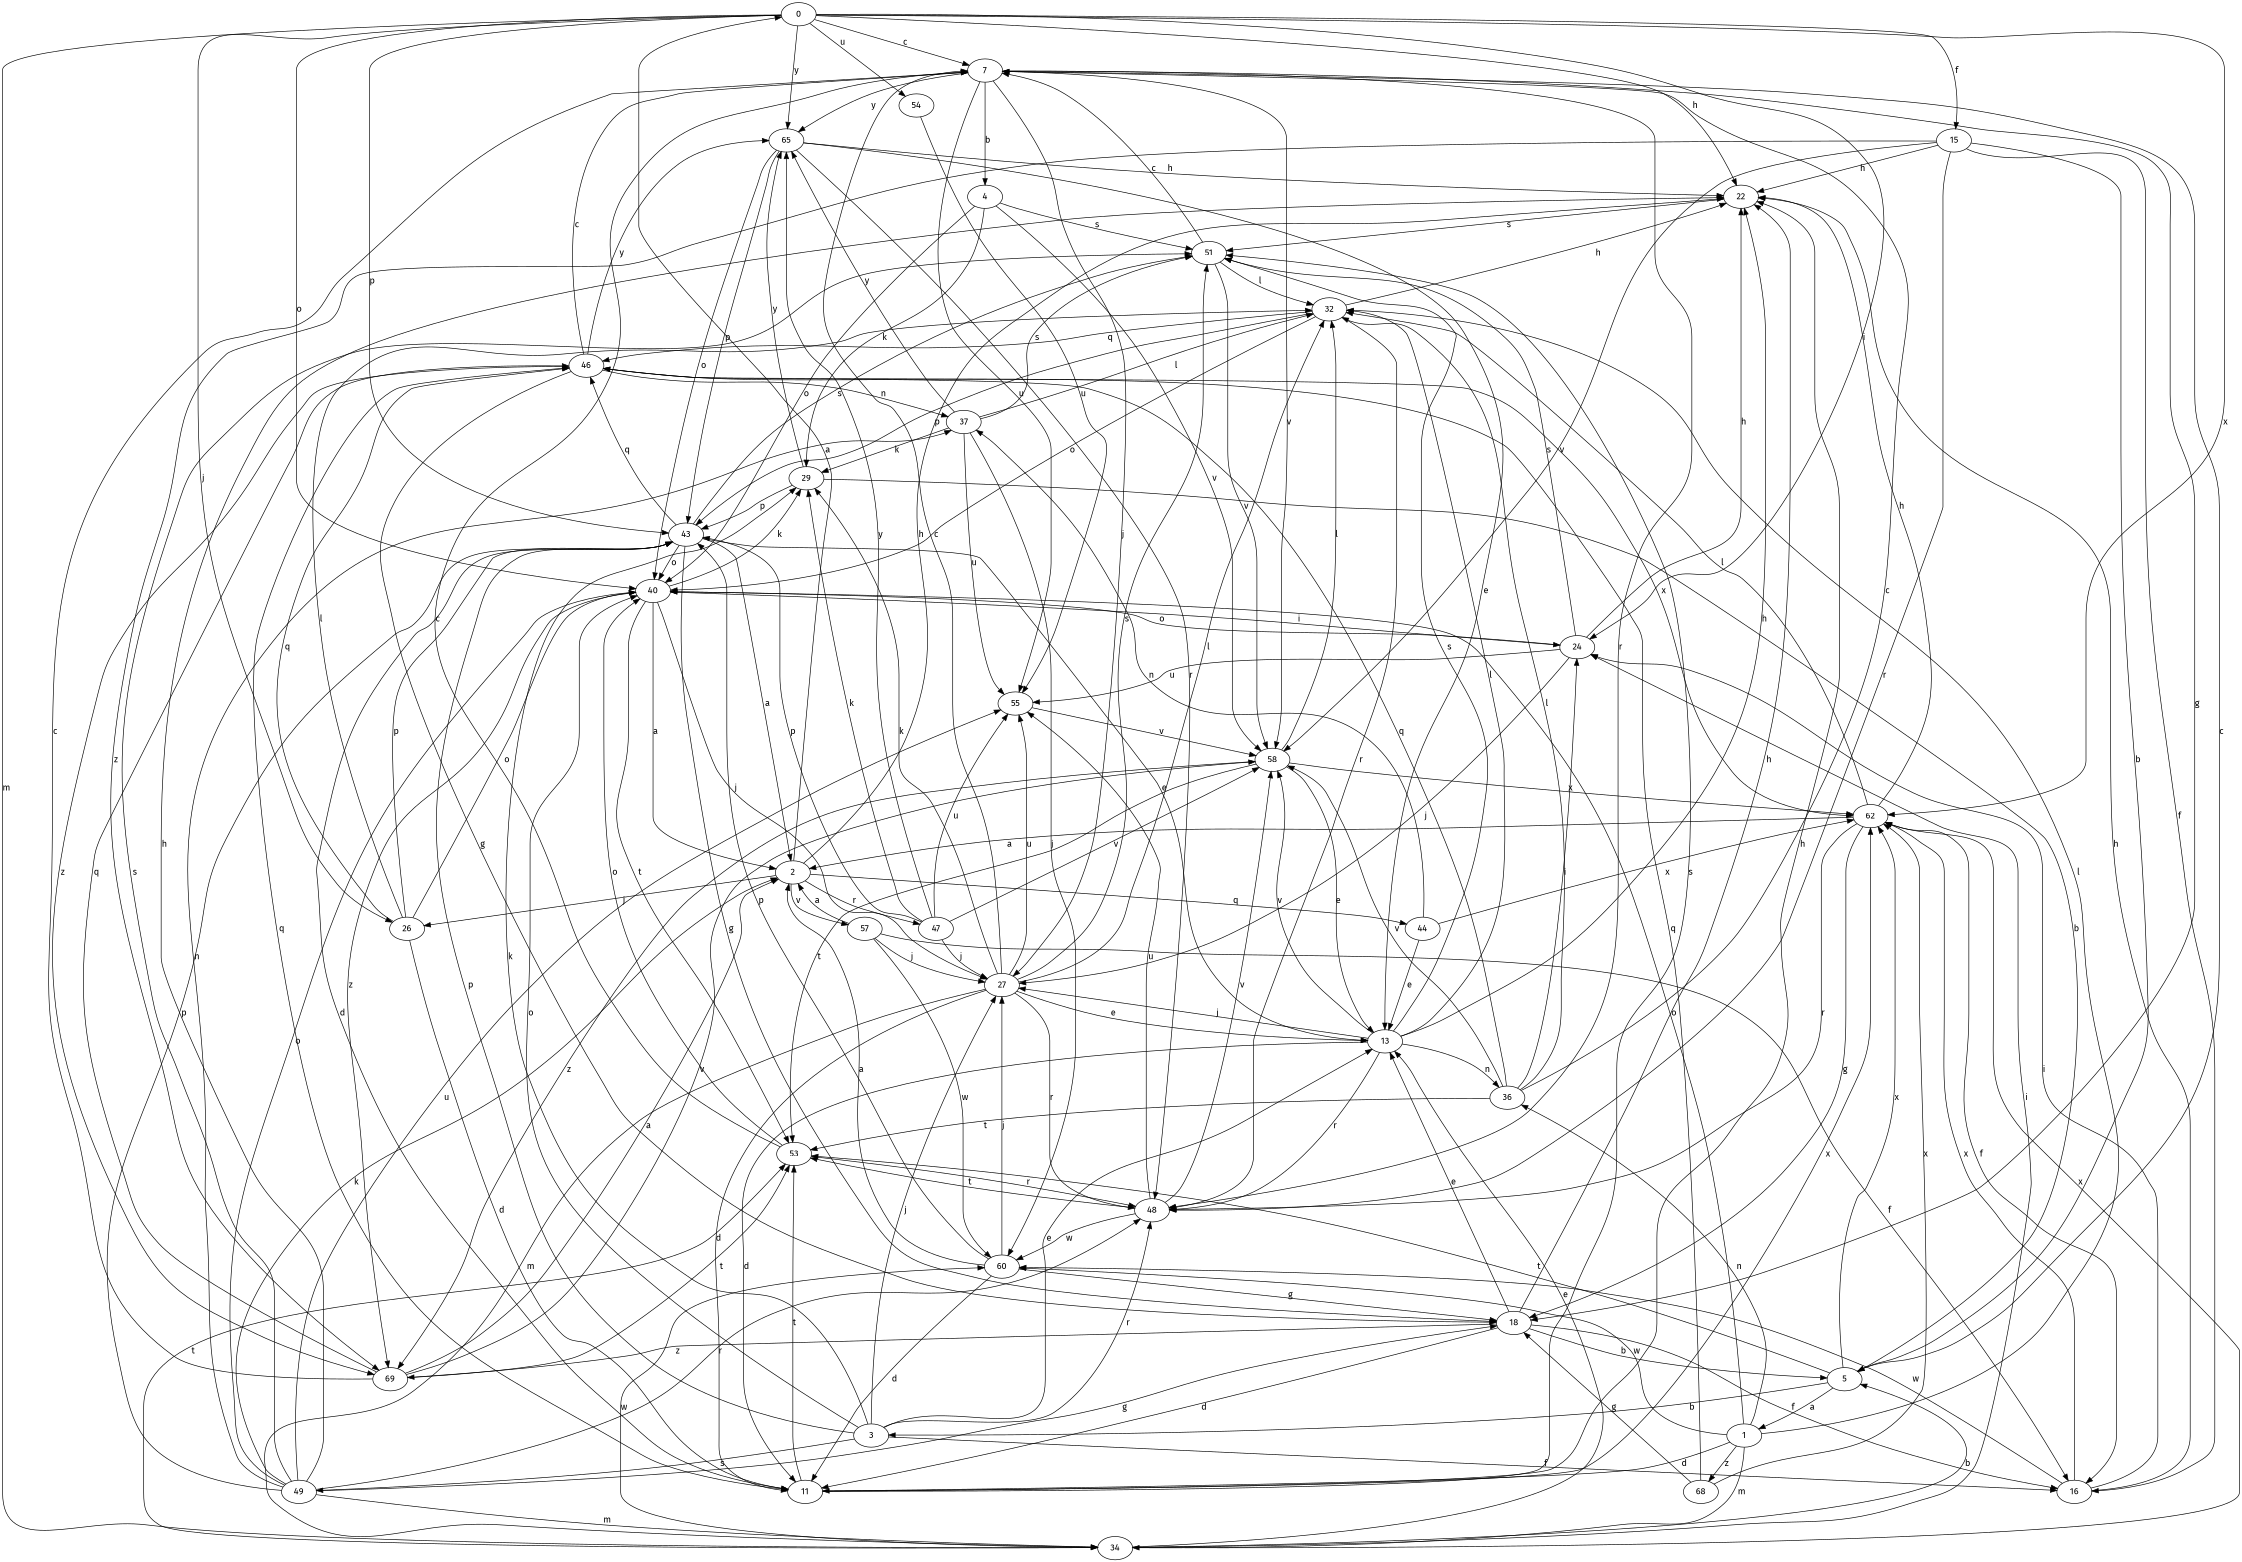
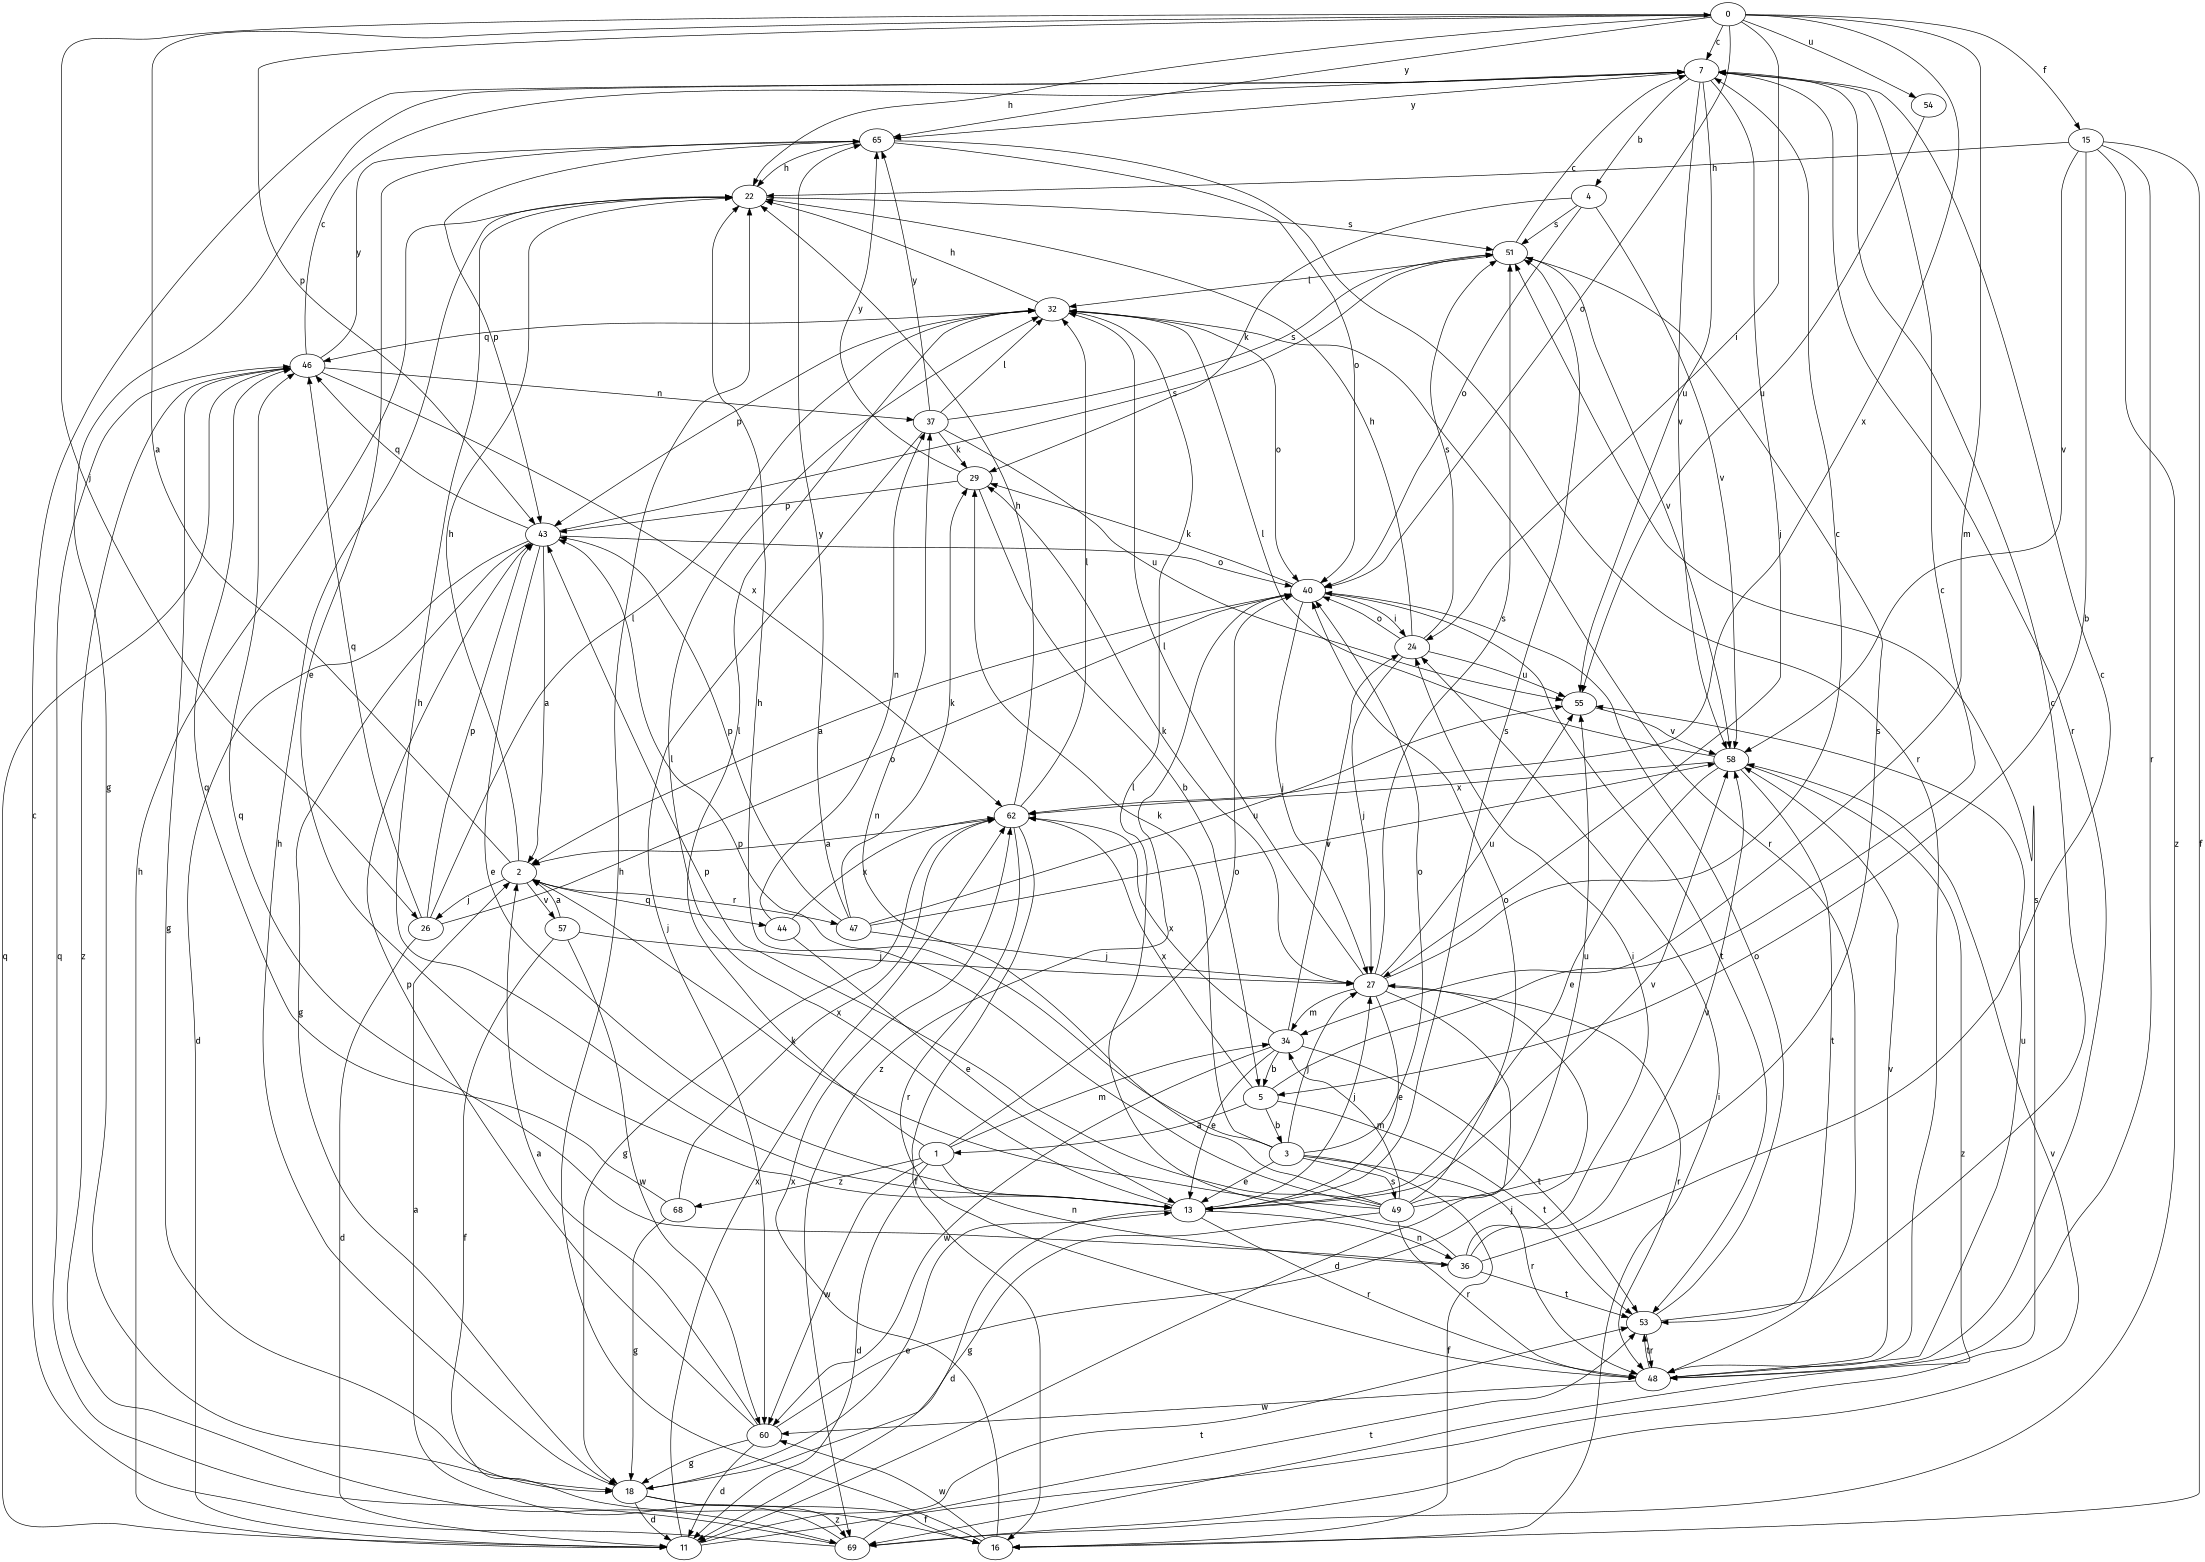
(1673, 1365) -> none
